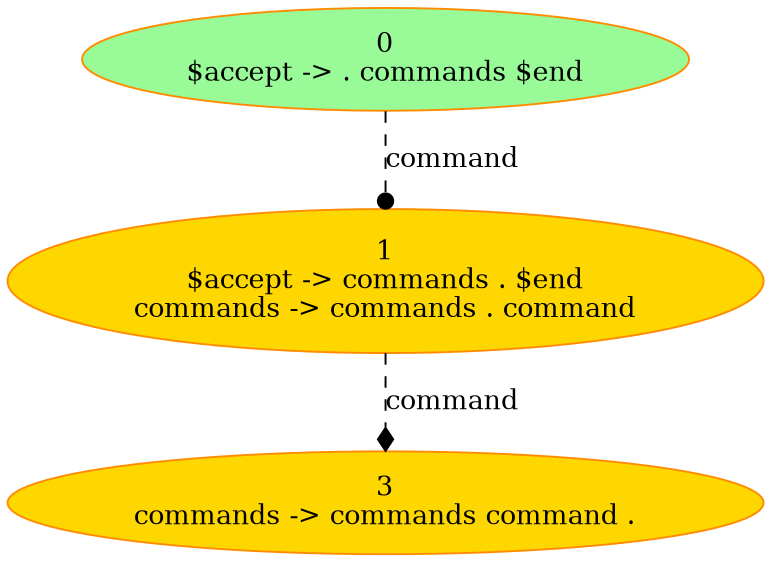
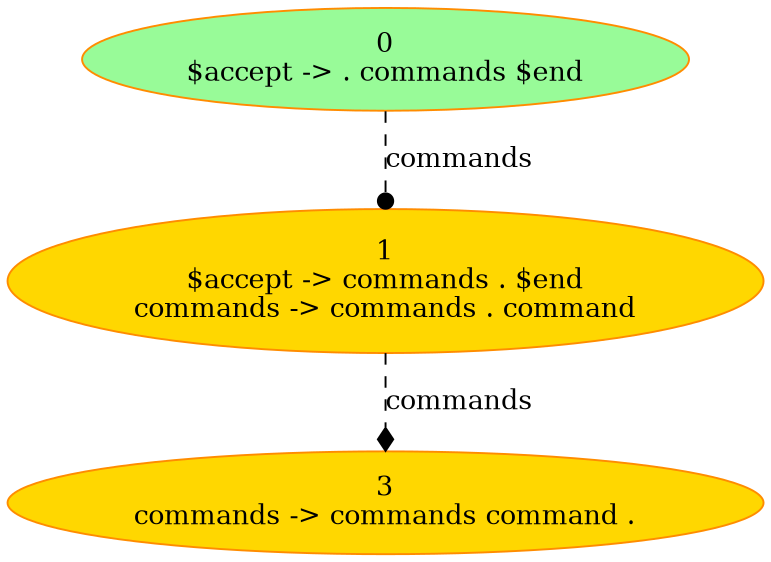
(453, 160) -> (460, 160)
(453, 402) -> (460, 402)
